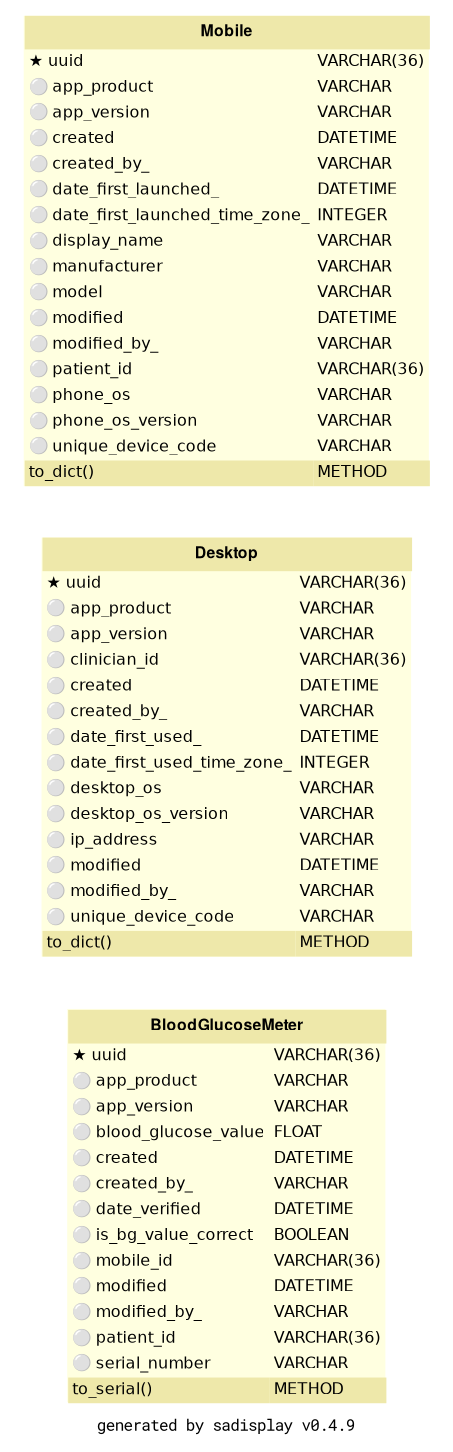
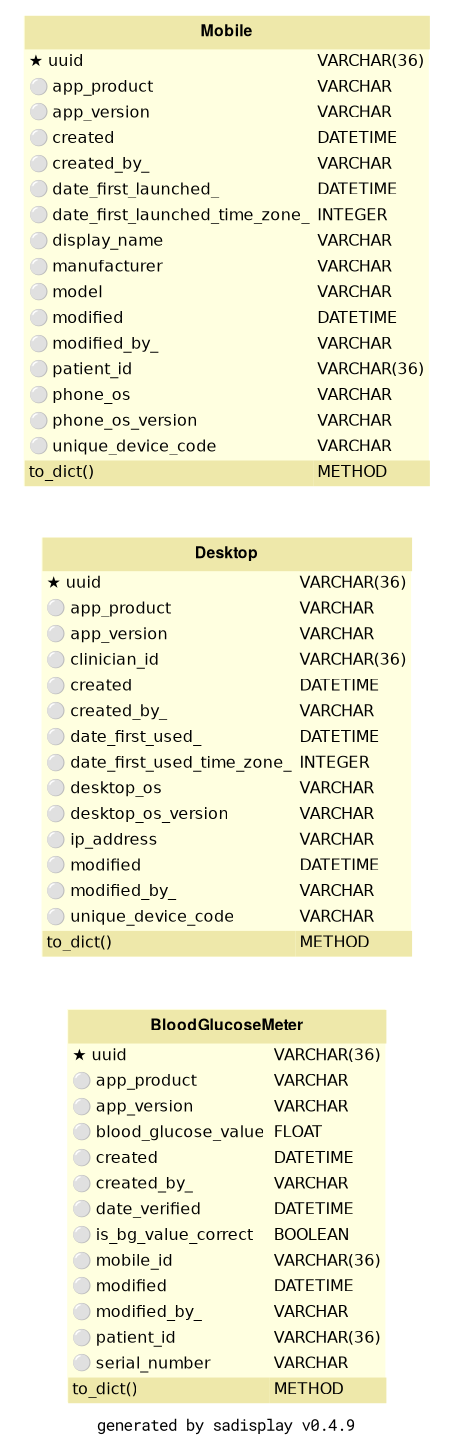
(113, 1389) -> (106, 1389)
